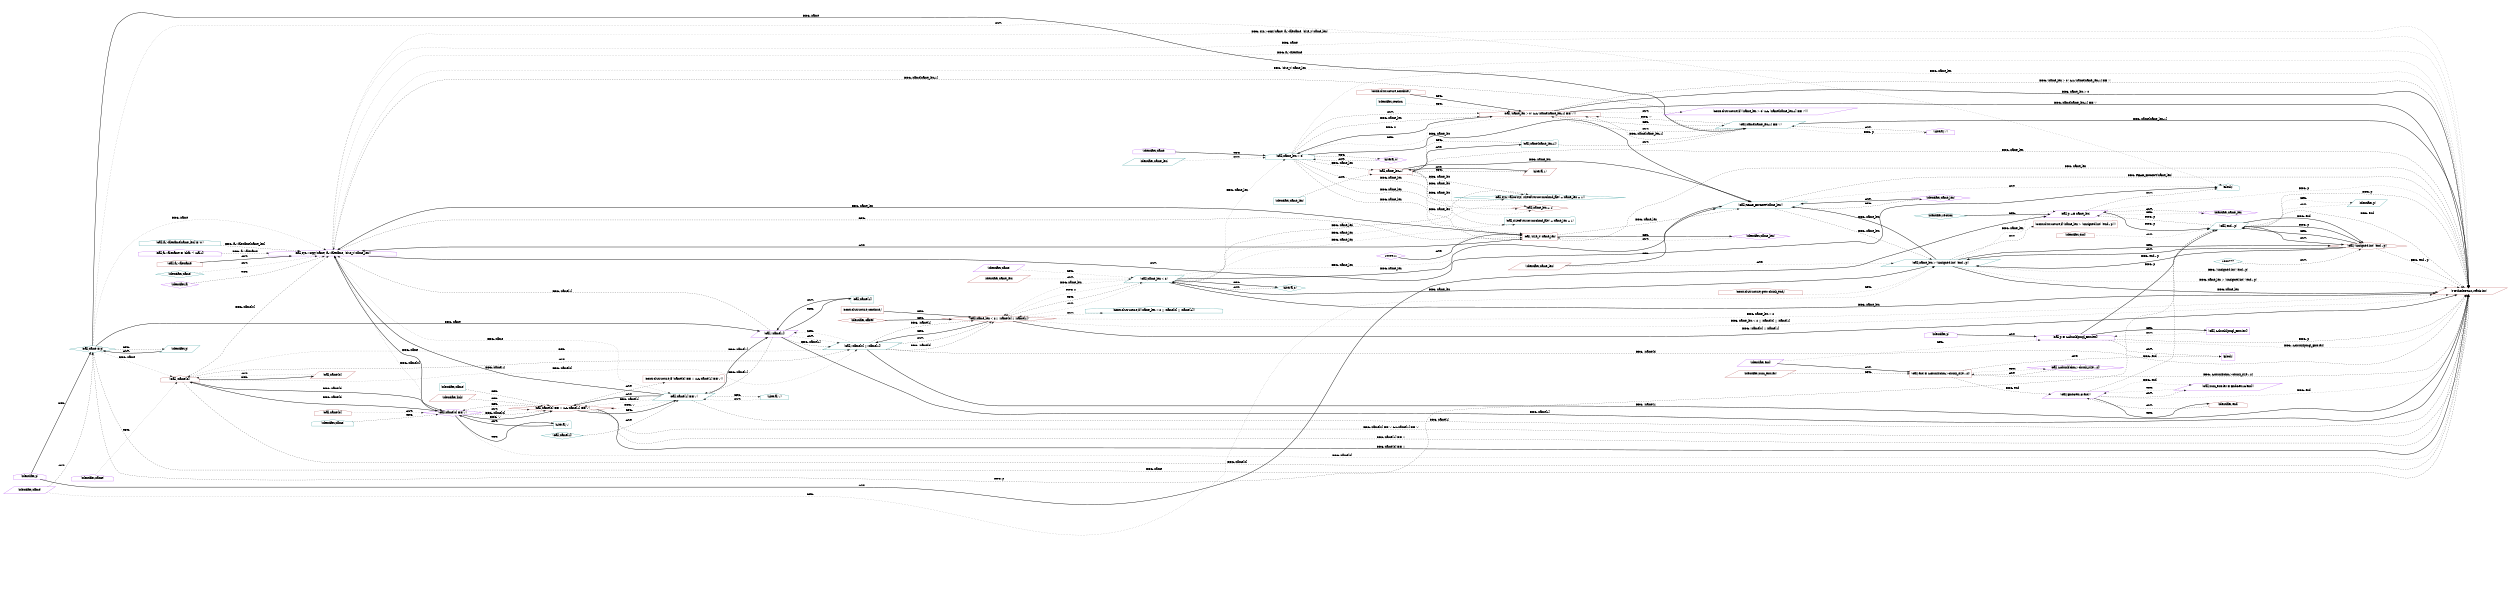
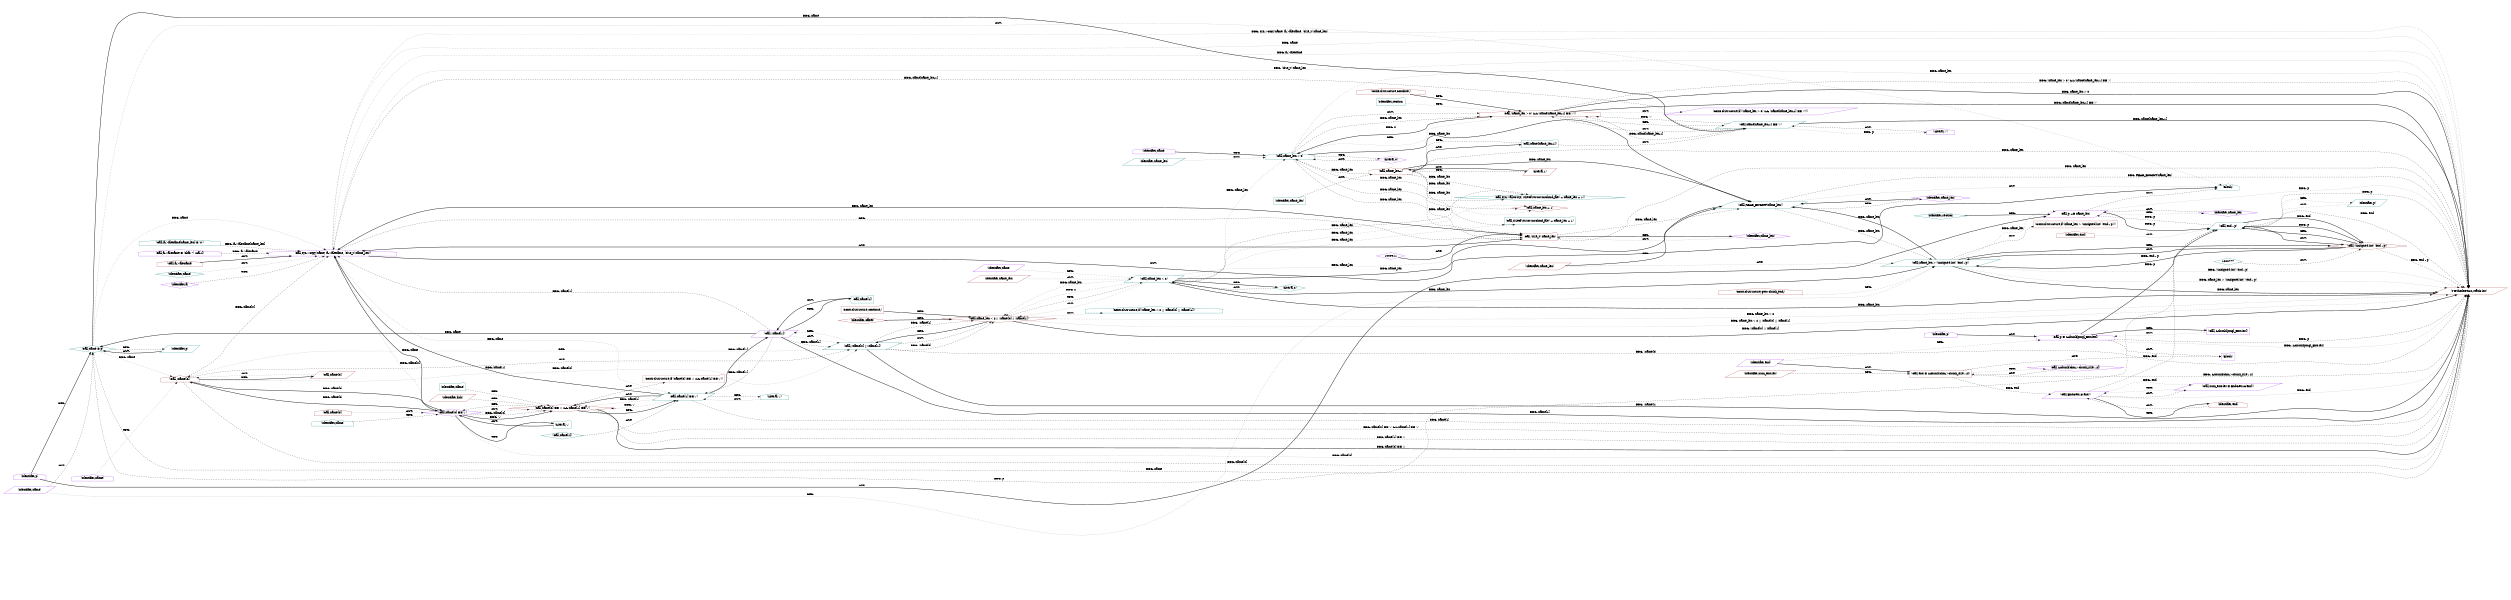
(1337, 166) -> (1332, 172)
(424, 324) -> (429, 334)
